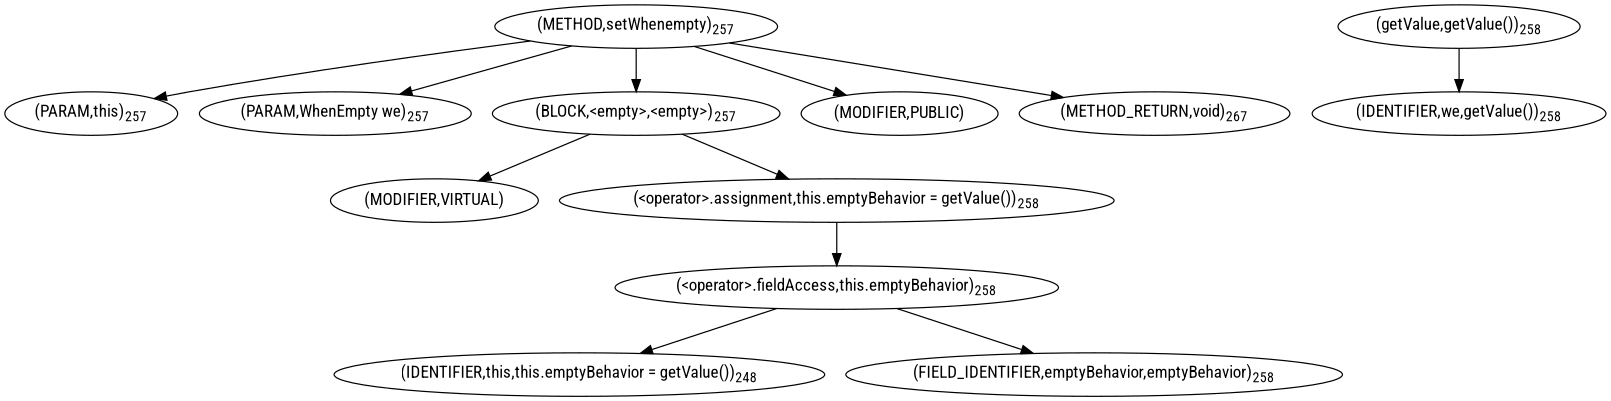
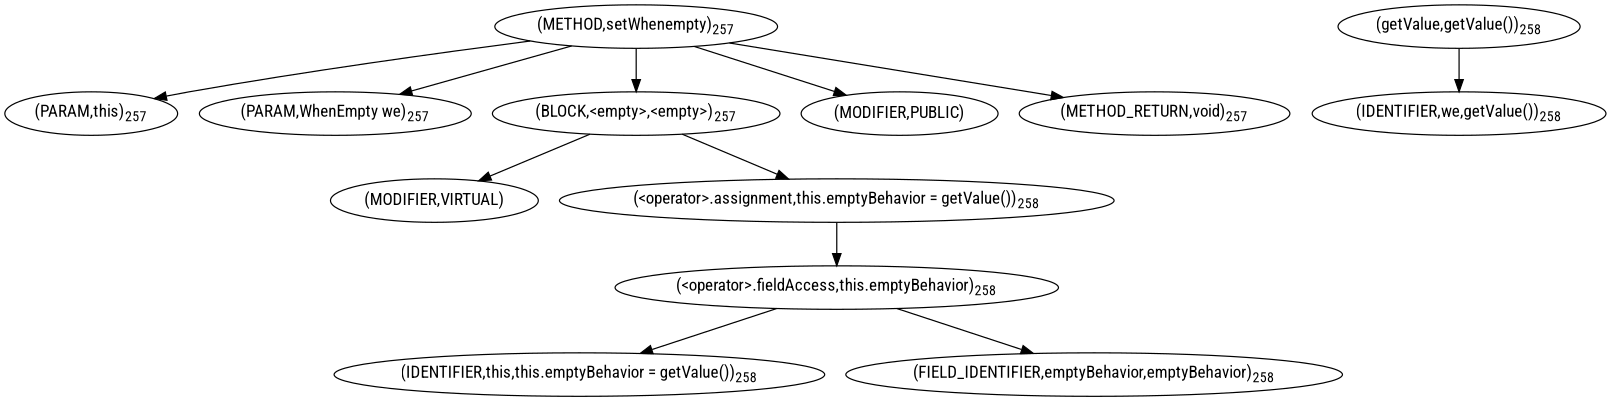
(1237, 112) -> (1237, 112)
(747, 373) -> (747, 373)
